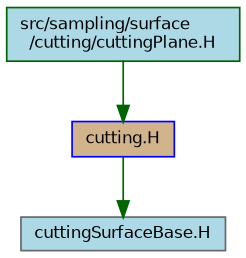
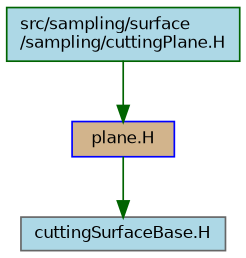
(123, 34) -> (123, 34)
(123, 139) -> (123, 139)
